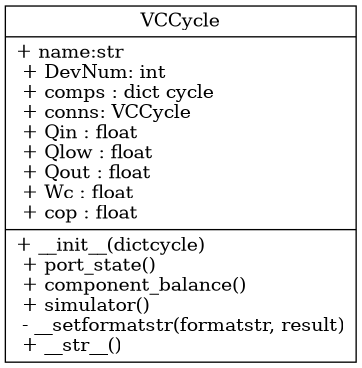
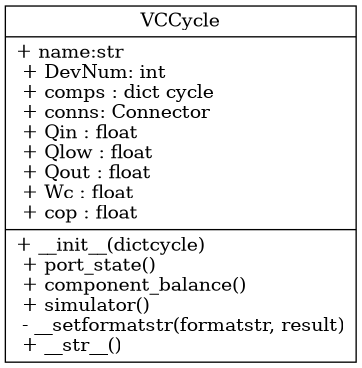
(104, 112) -> (113, 112)
